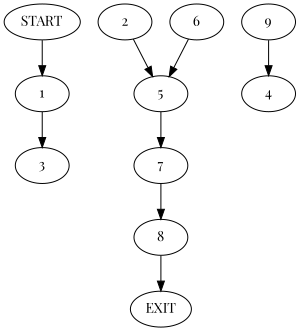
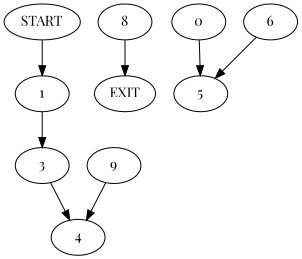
(125, 22) -> (199, 22)
(161, 166) -> none
none -> (58, 197)
